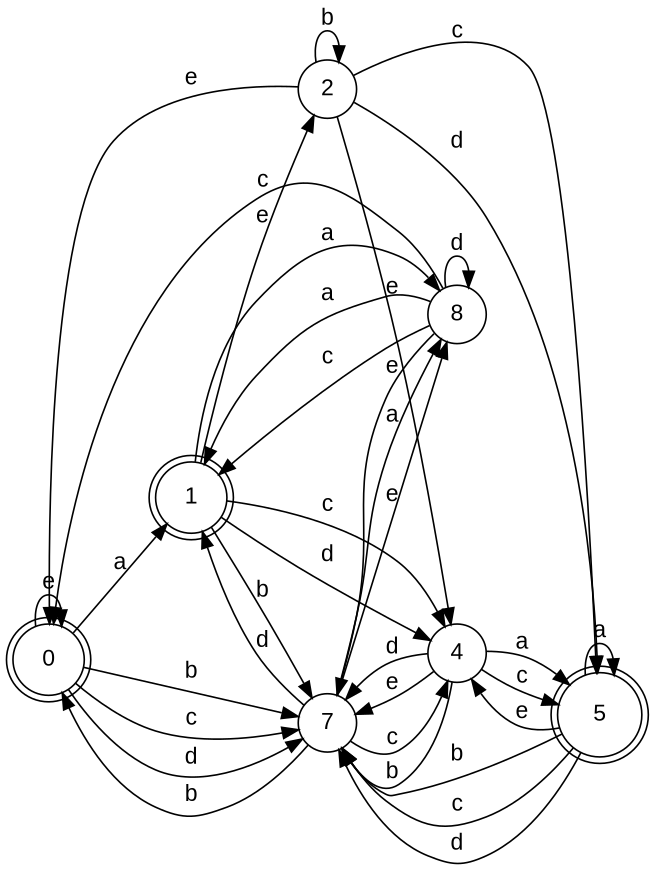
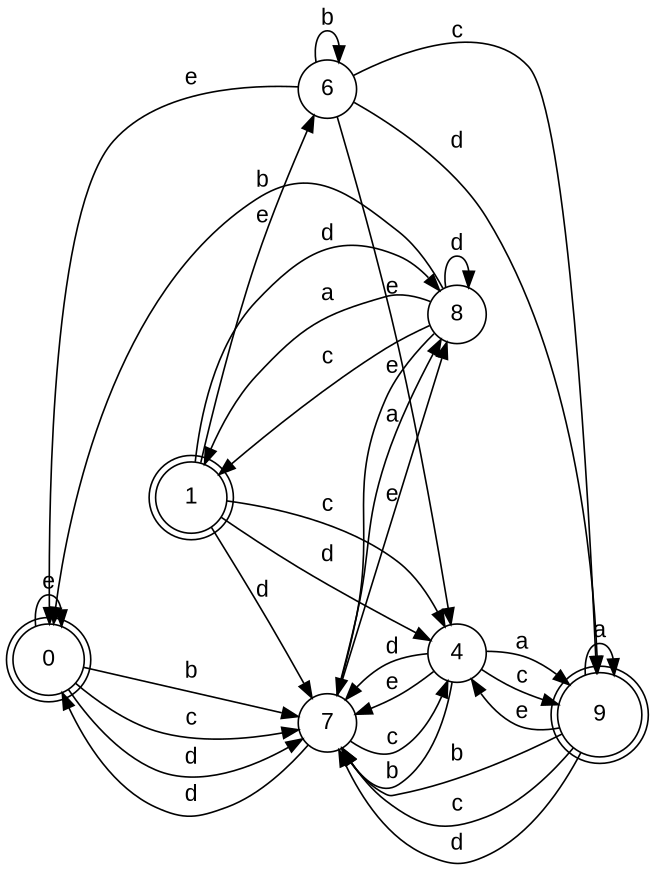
(327, 89) -> (327, 89)
(263, 181) -> (263, 181)
(327, 234) -> (327, 234)
(115, 585) -> none
(263, 591) -> (263, 591)
(244, 634) -> none
(600, 715) -> (600, 715)
(191, 795) -> (191, 795)
